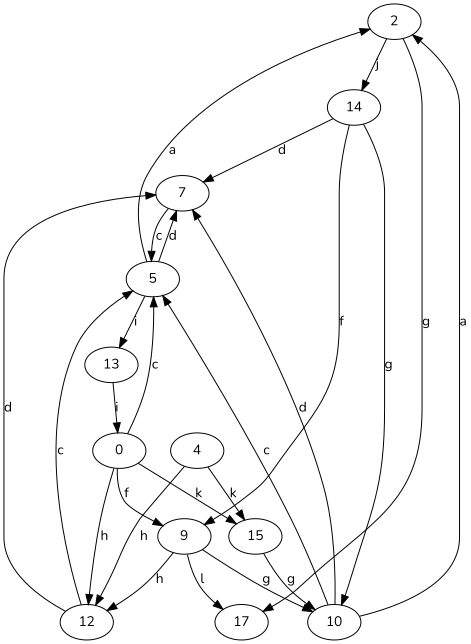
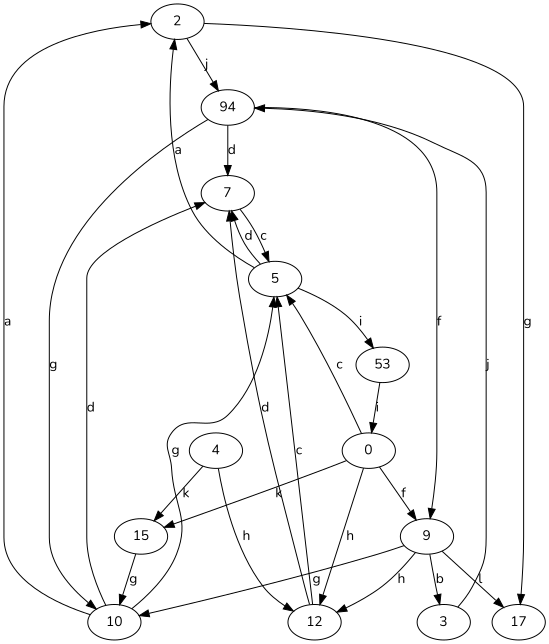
(354, 107) -> (228, 107)
(111, 365) -> (383, 365)
(267, 451) -> (176, 451)
none -> (444, 622)
